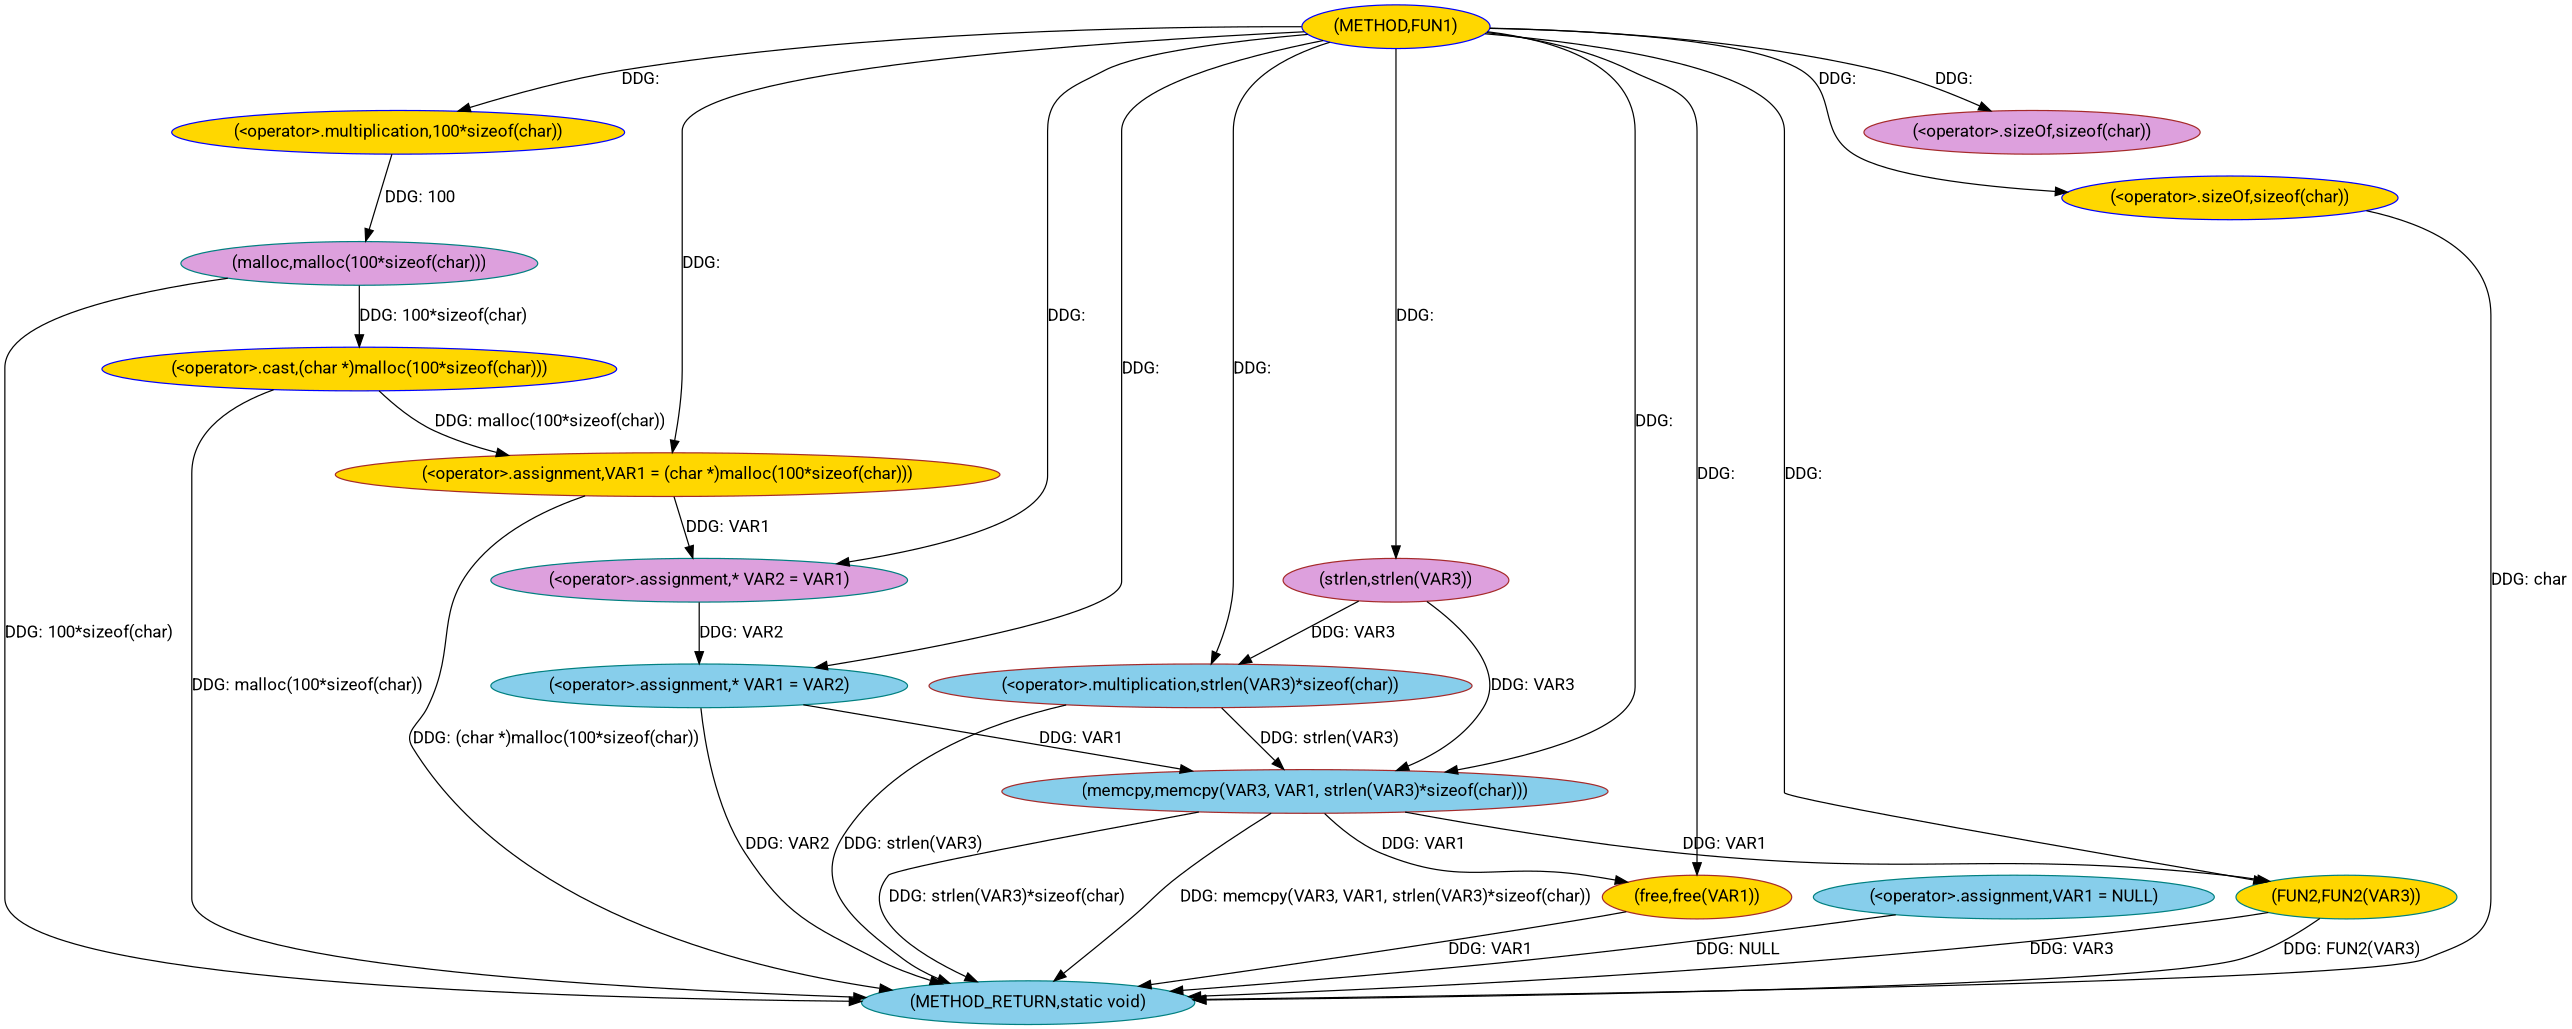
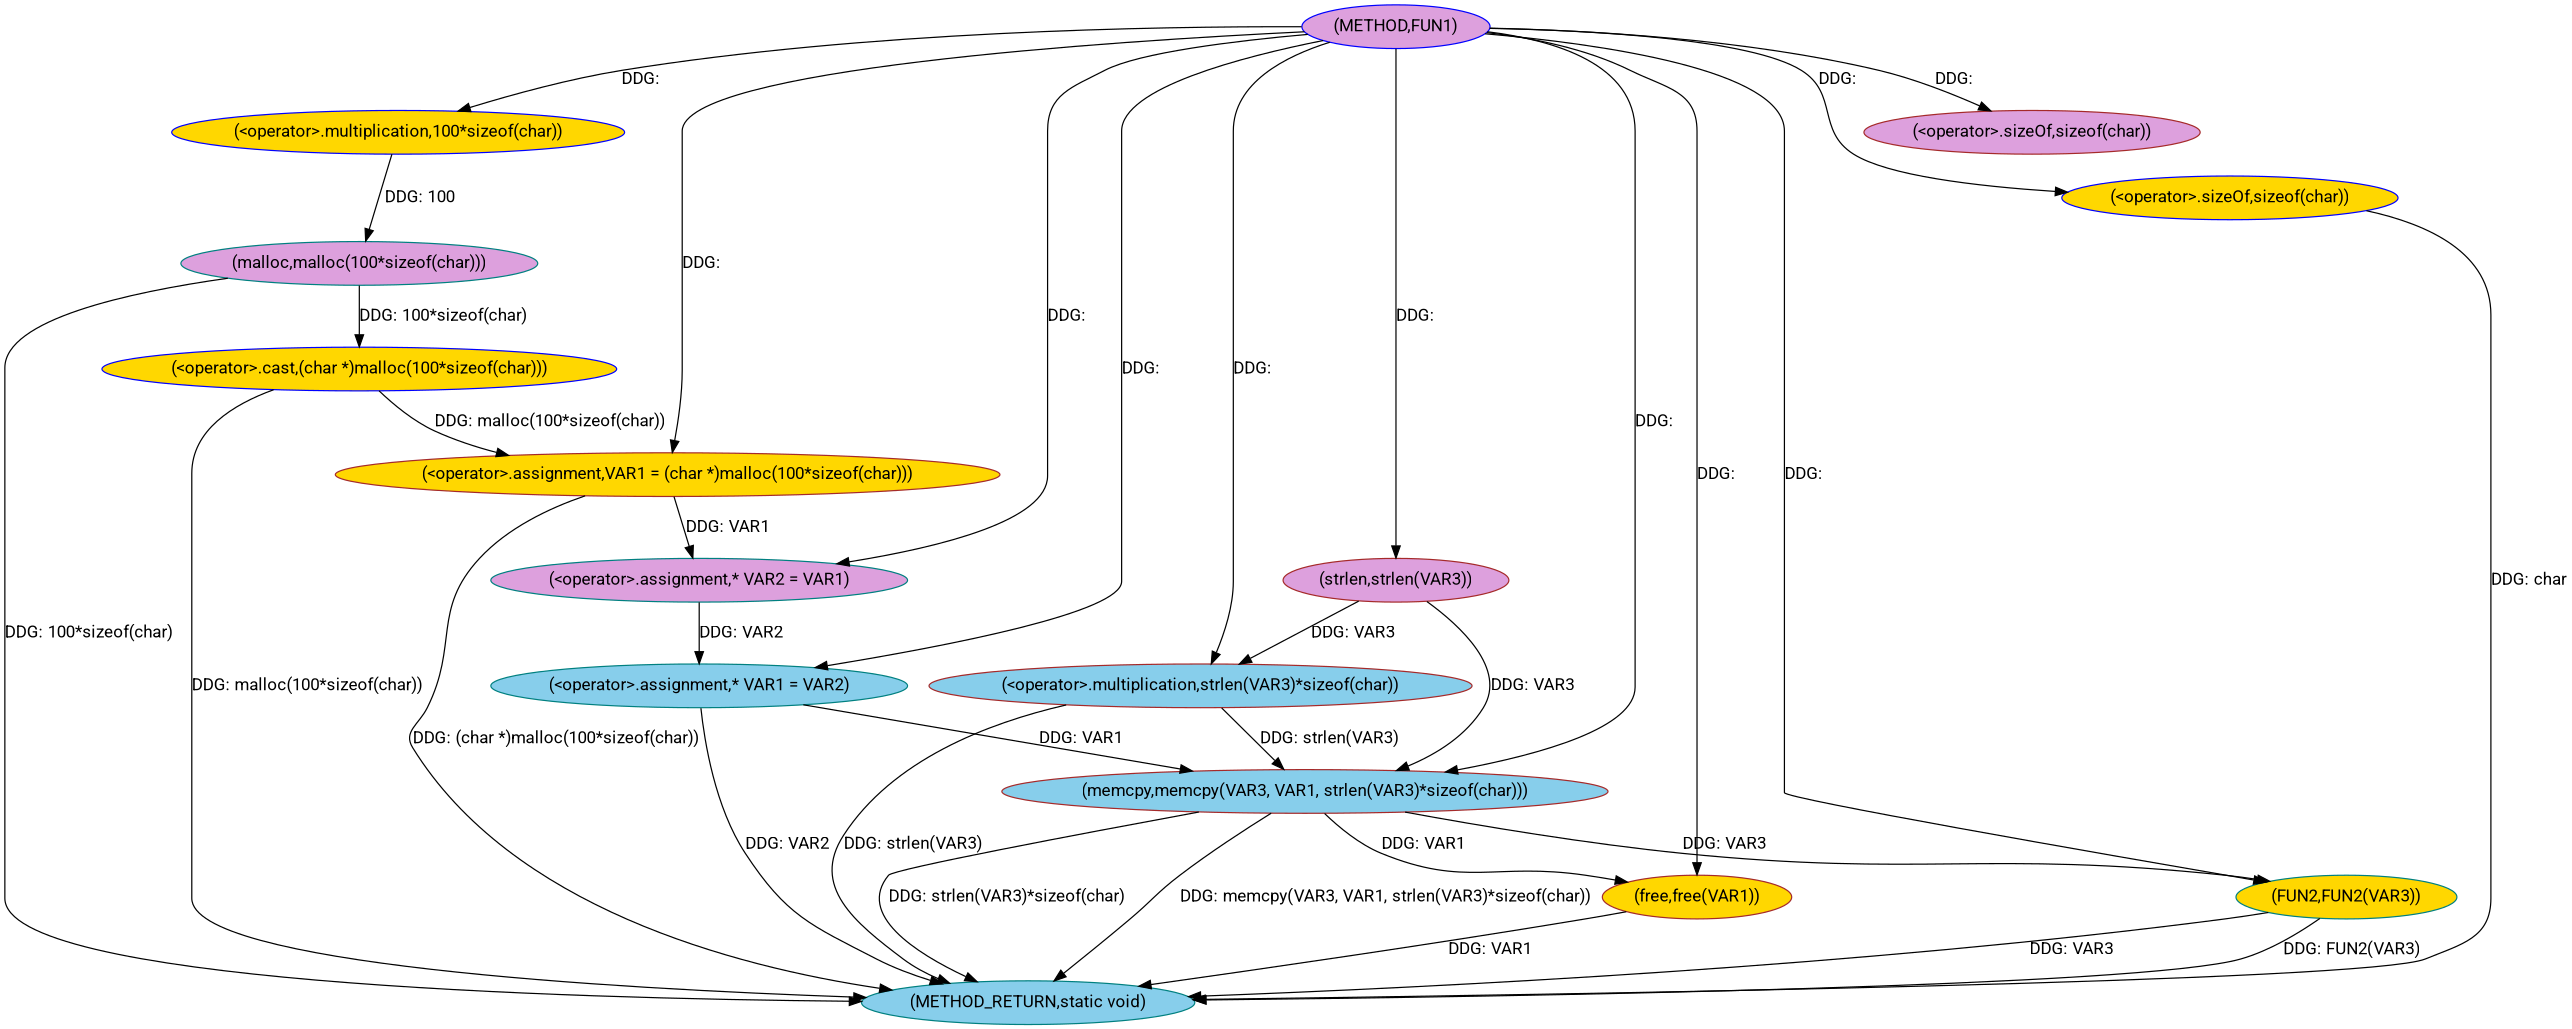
(1396, 27) -> (1396, 27)
(1725, 844) -> (1725, 844)
(2014, 897) -> none
